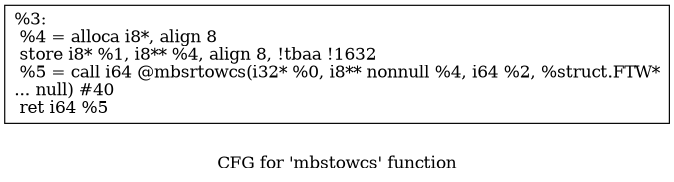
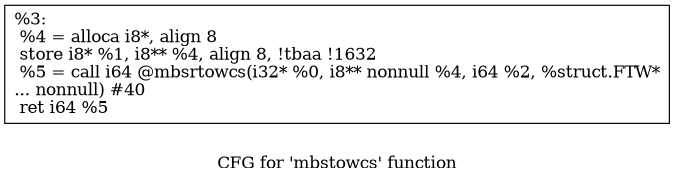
(64, 90) -> (80, 90)
